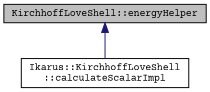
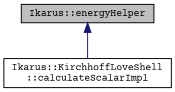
(105, 14) -> (88, 14)
